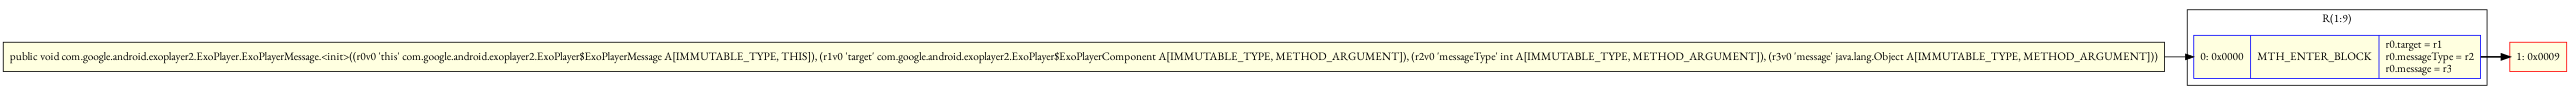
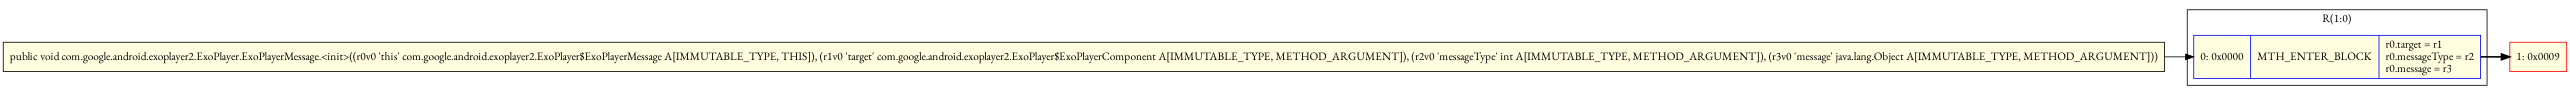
(2337, 19) -> (2337, 19)
